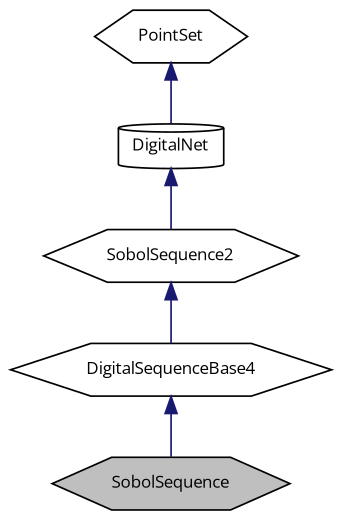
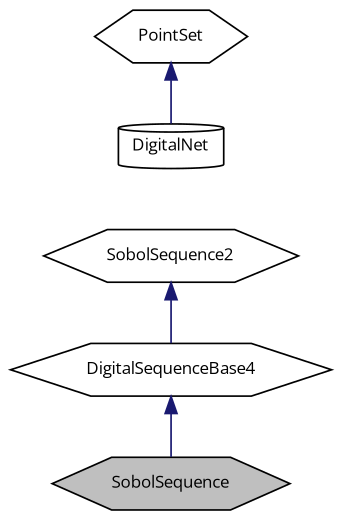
(171, 207) -> none
